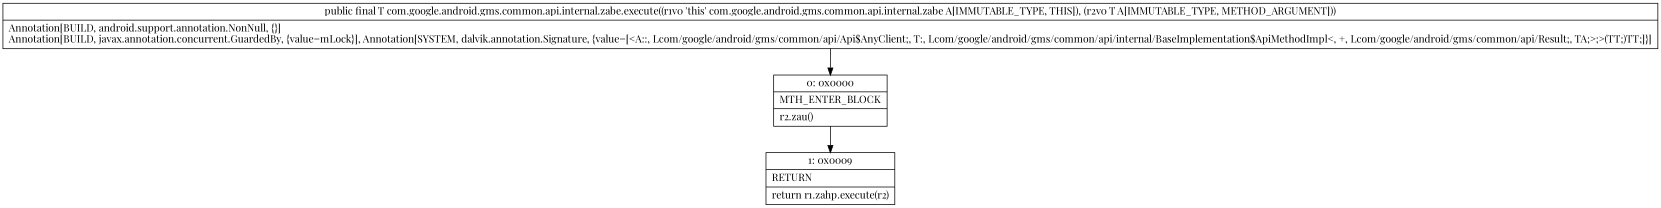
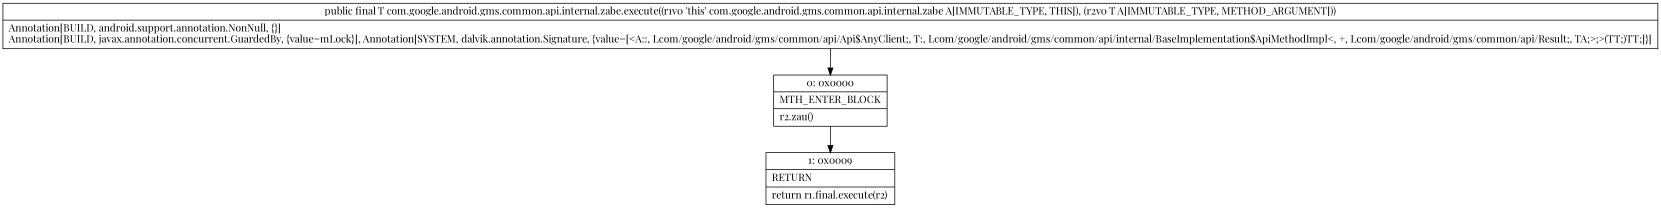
(830, 195) -> (830, 195)
